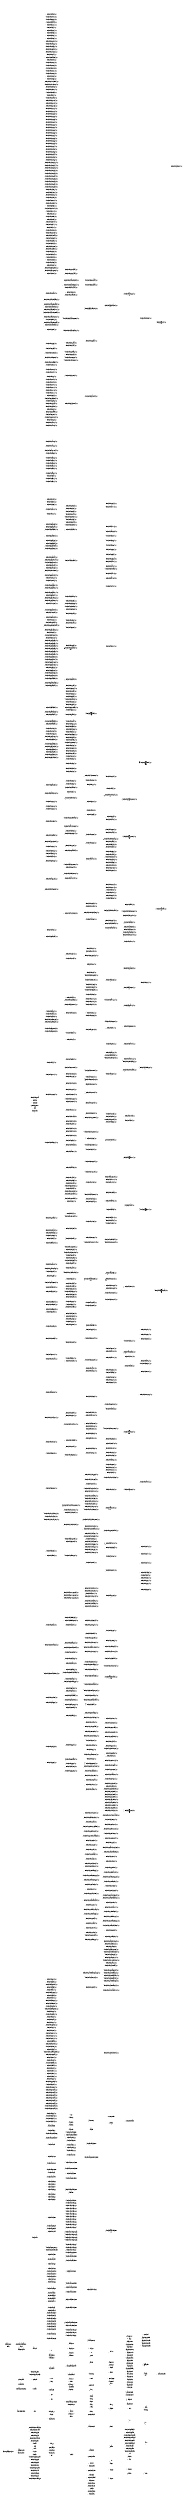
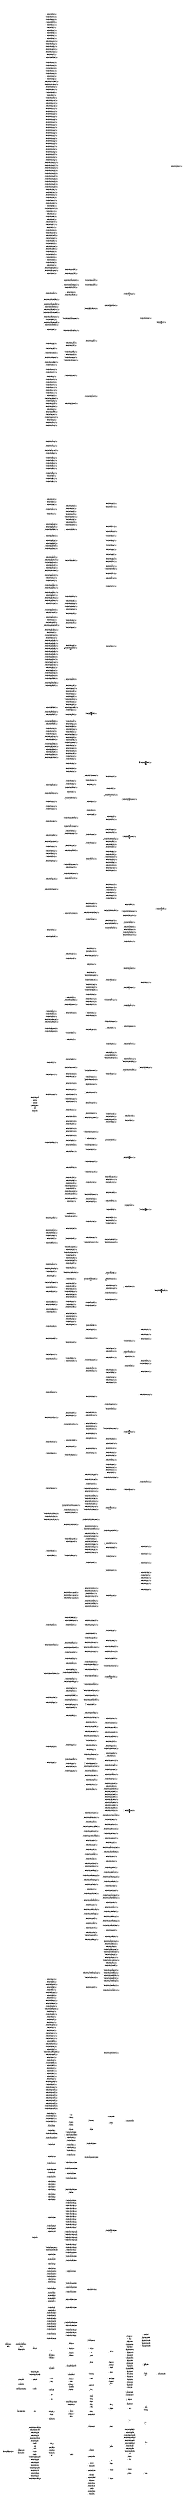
(52, 60) -> none
